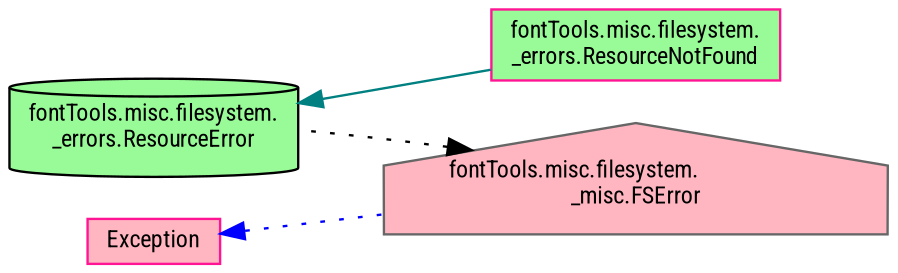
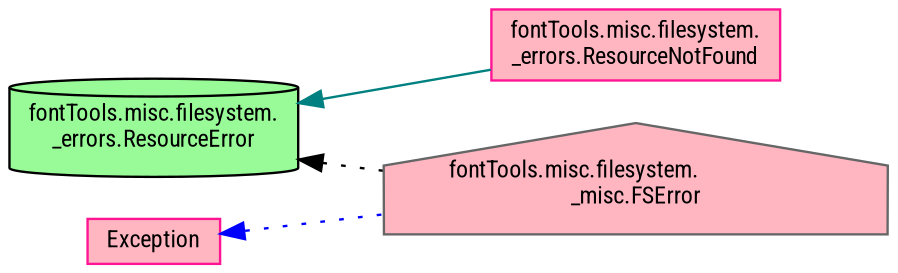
(636, 45) -> (636, 45)
(373, 138) -> (352, 167)
